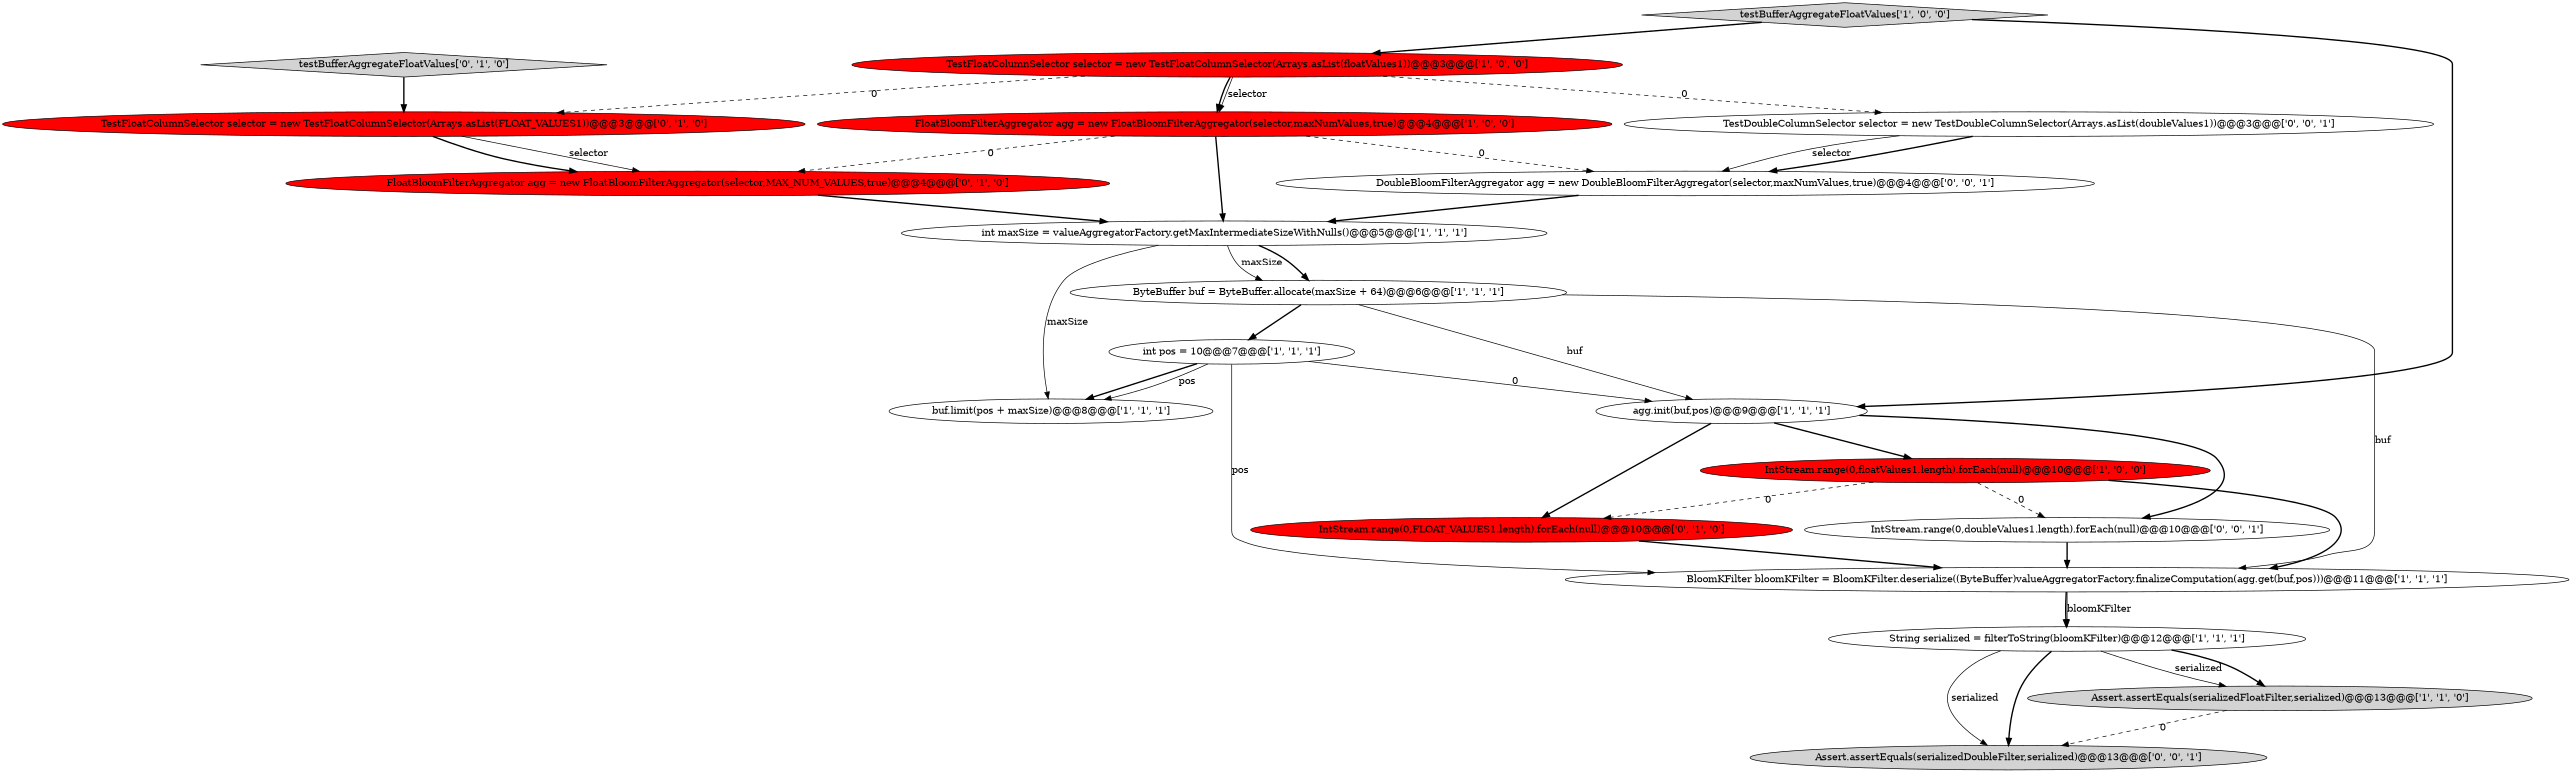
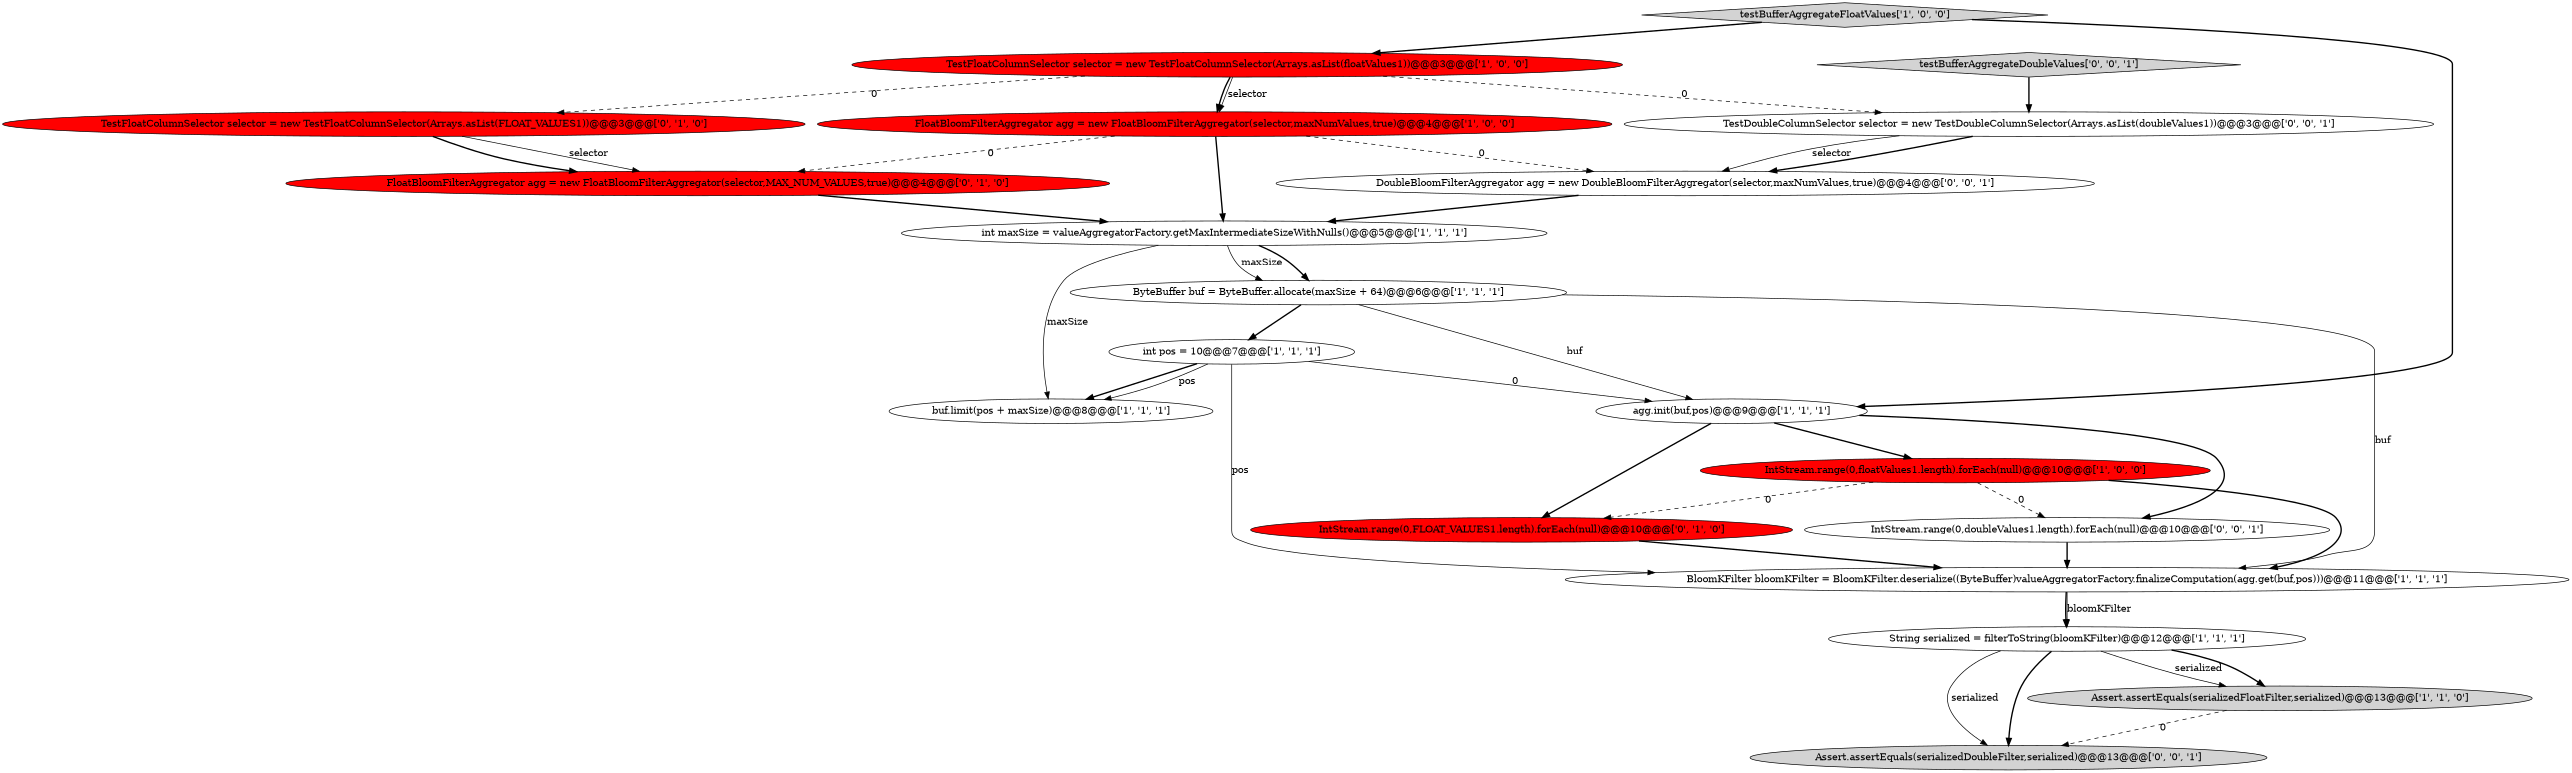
(404, 65) -> none
none -> (2029, 65)
